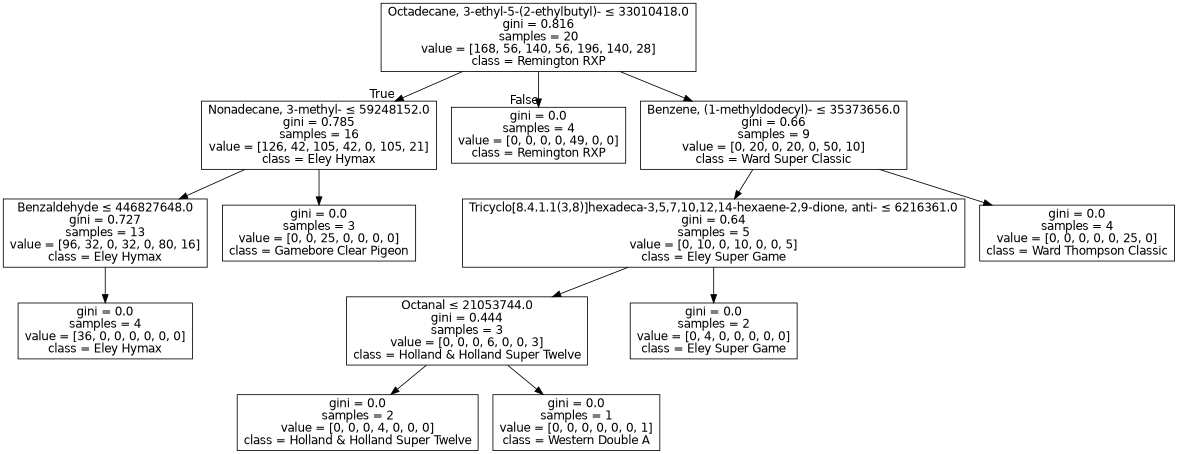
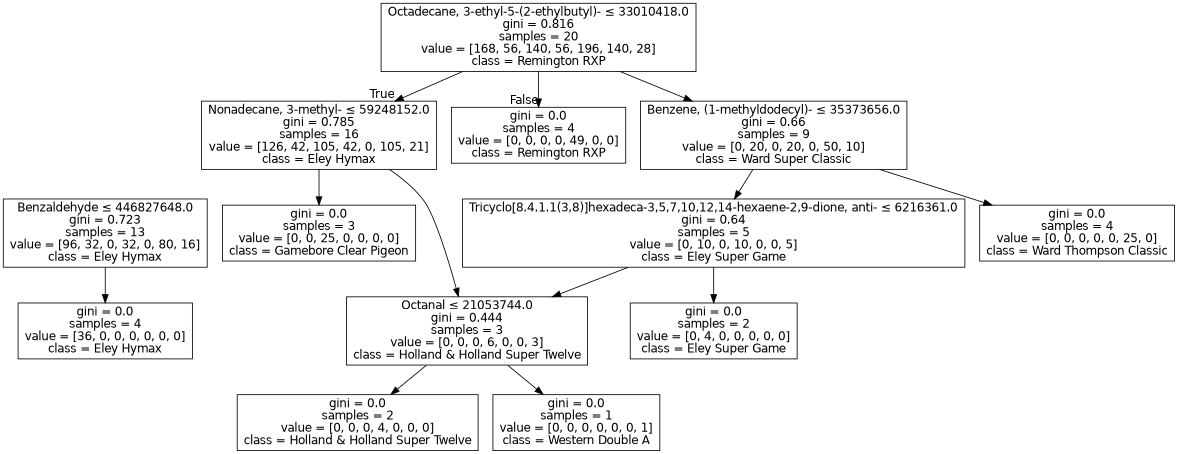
(216, 183) -> (434, 222)
(105, 220) -> (105, 220)
